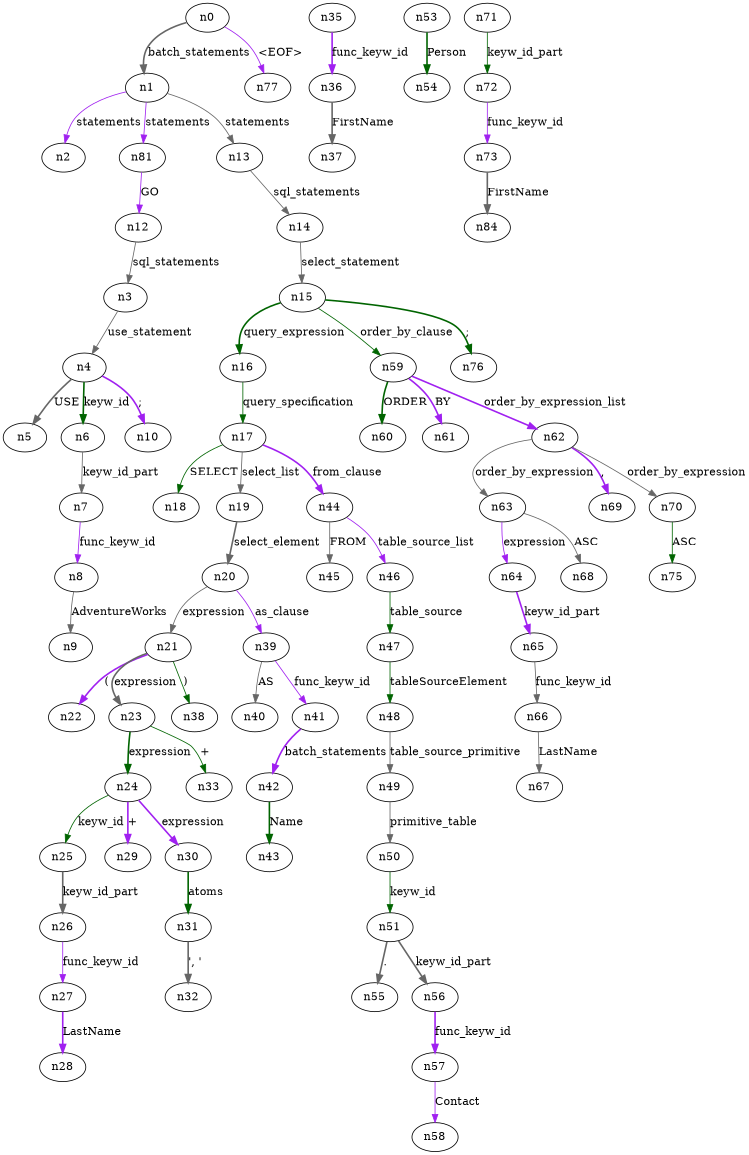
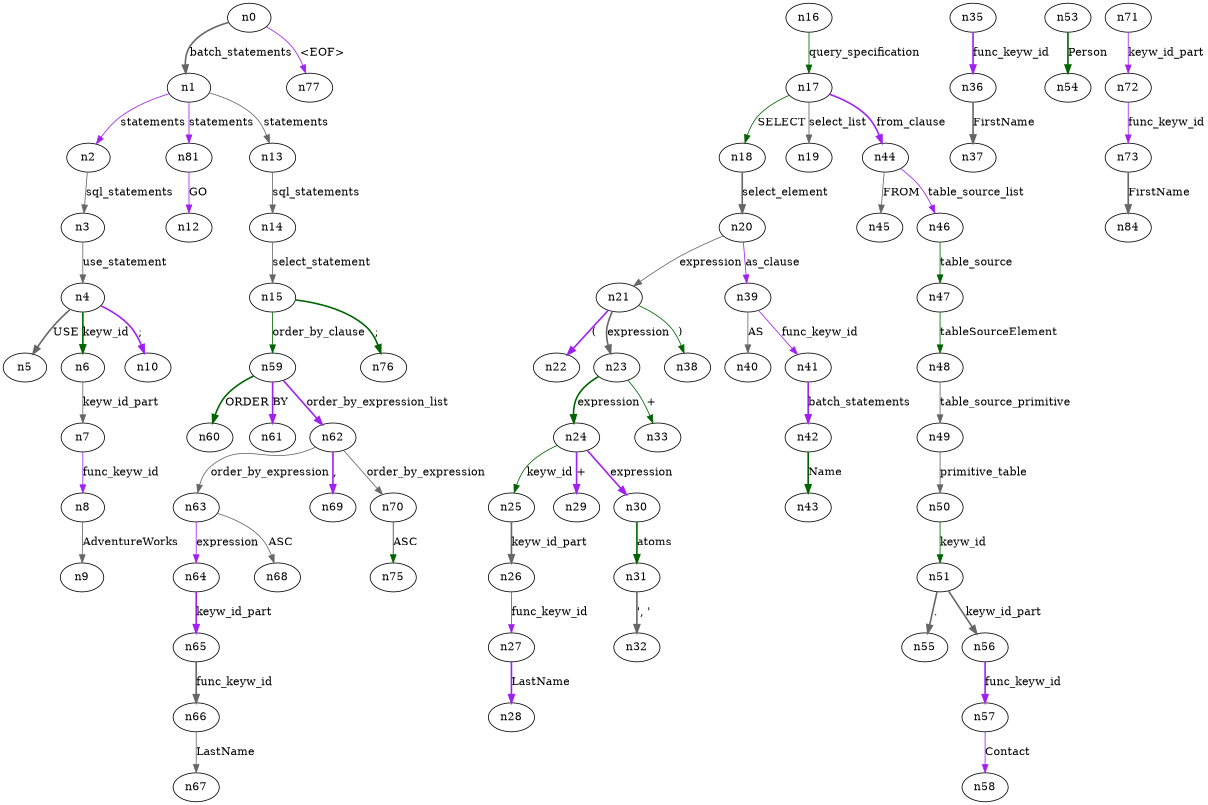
(487, 49) -> (1128, 49)
(133, 259) -> (86, 189)
(252, 317) -> none
(233, 538) -> (742, 189)
(536, 678) -> (196, 678)
